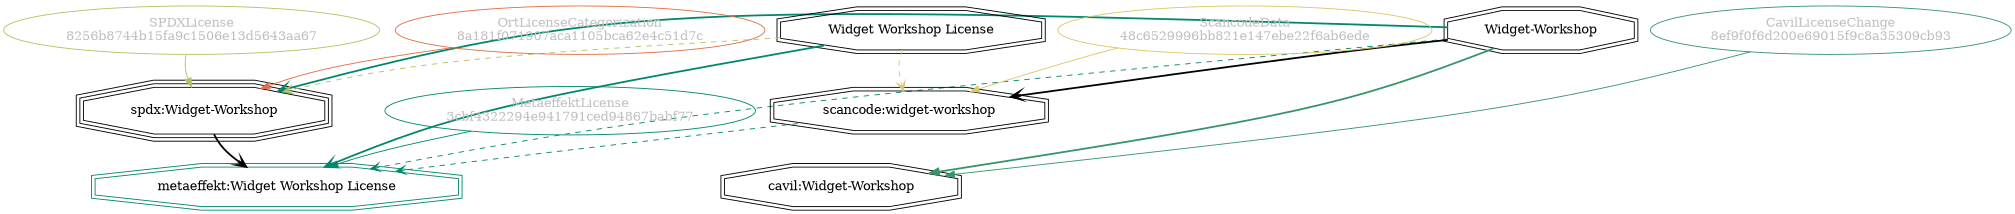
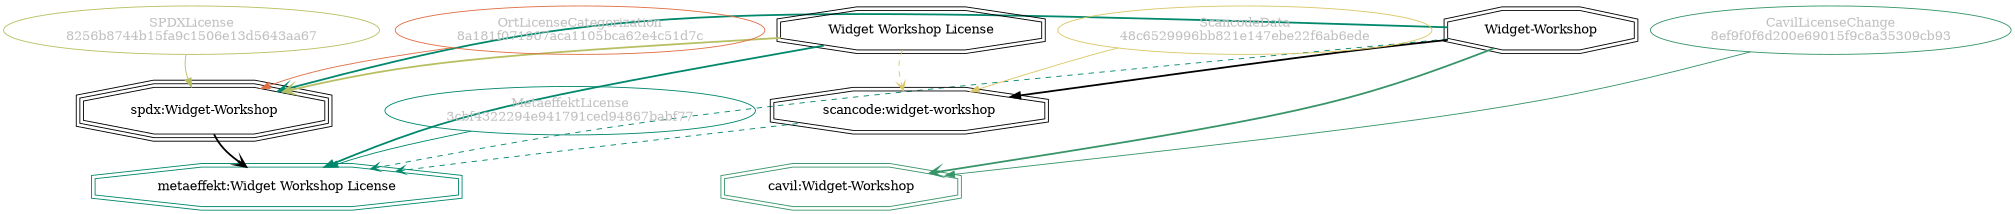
(535, 54) -> (535, 54)
(1234, 66) -> (1234, 66)
(575, 92) -> (575, 92)
(1220, 125) -> (1220, 125)
(841, 187) -> (841, 187)
